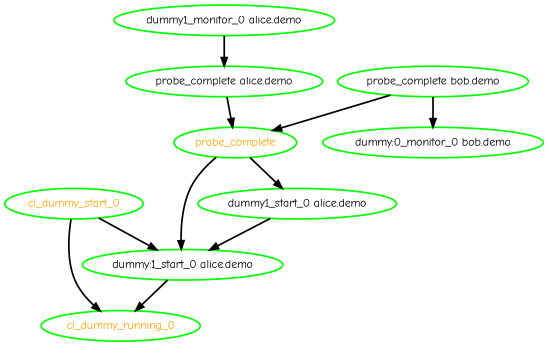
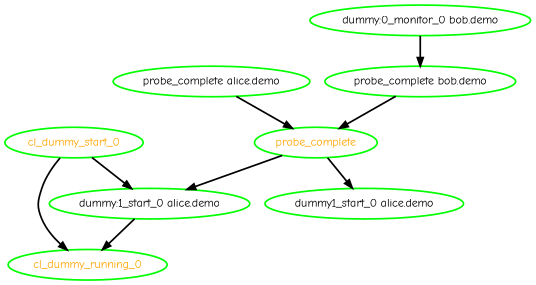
(224, 20) -> none
(433, 108) -> (420, 47)
(244, 232) -> none
